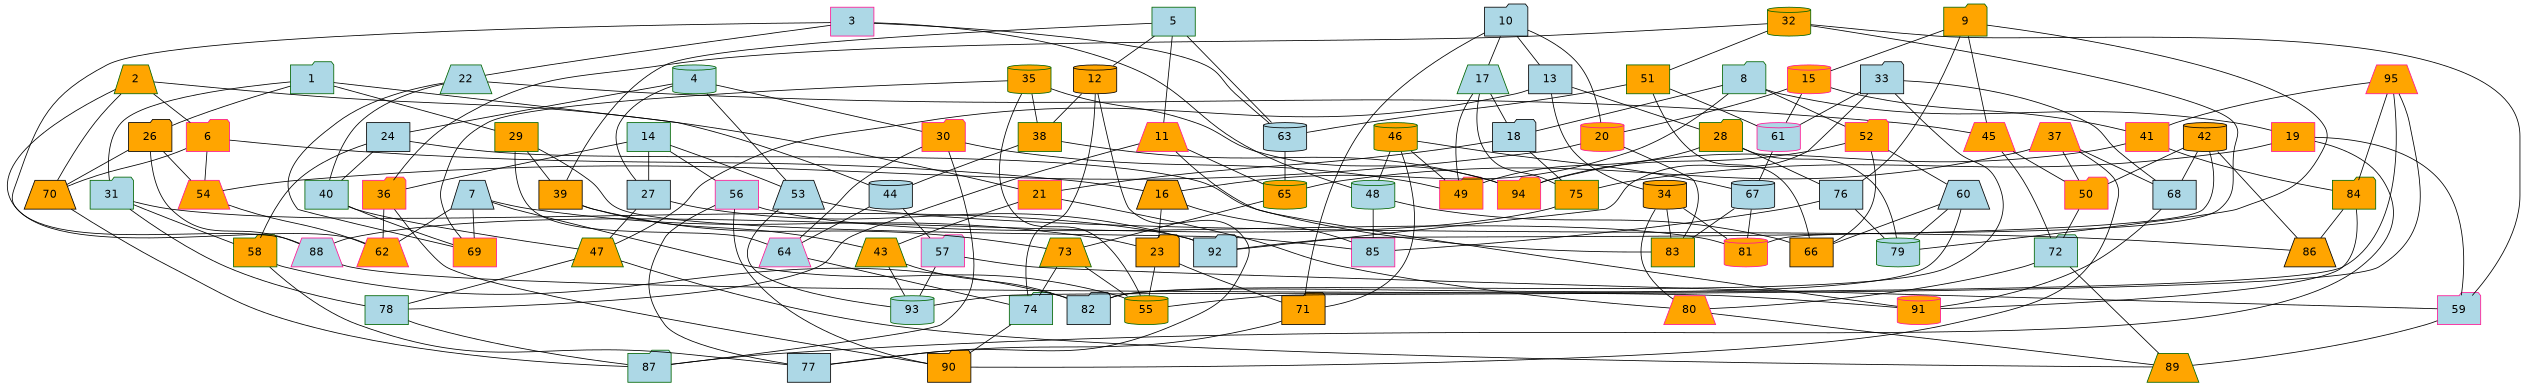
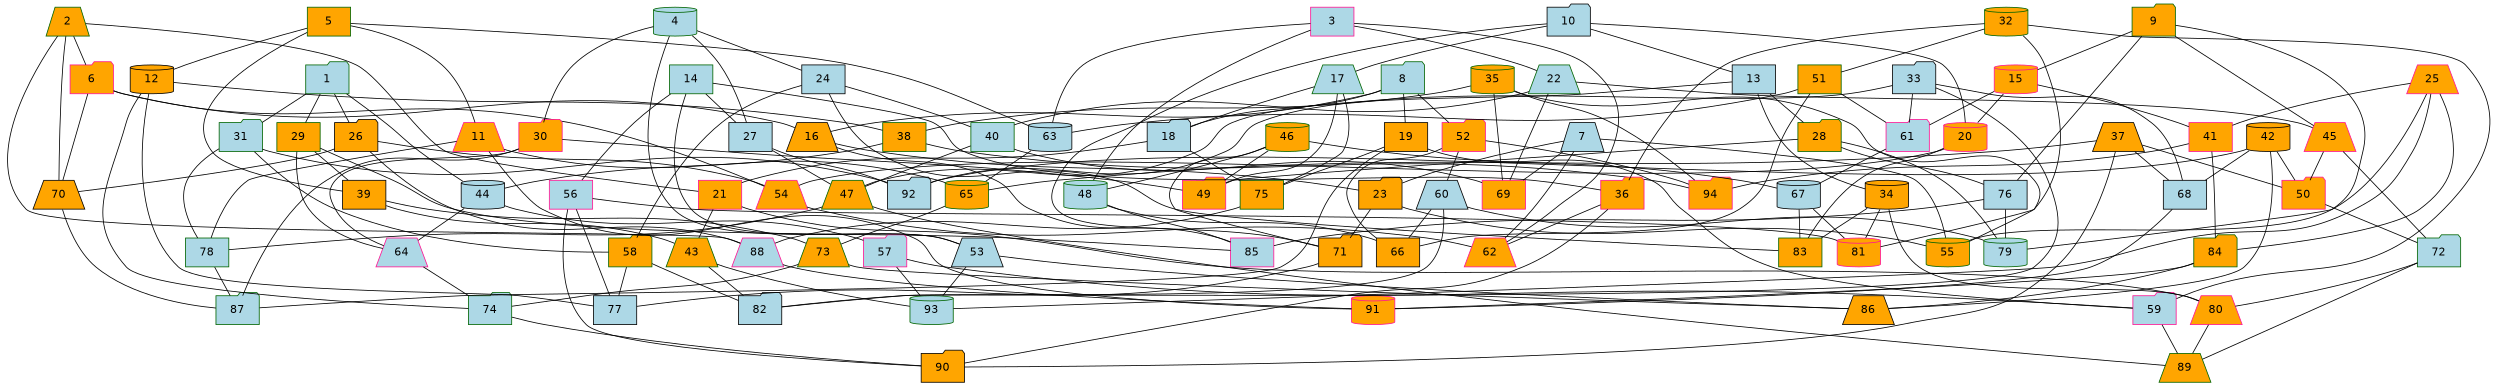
(1174, 22) -> (329, 22)
(2392, 79) -> (2433, 79)
(1779, 137) -> (1908, 137)
(2055, 137) -> (2118, 137)
(2293, 137) -> (1406, 137)
(1106, 282) -> (1348, 291)
